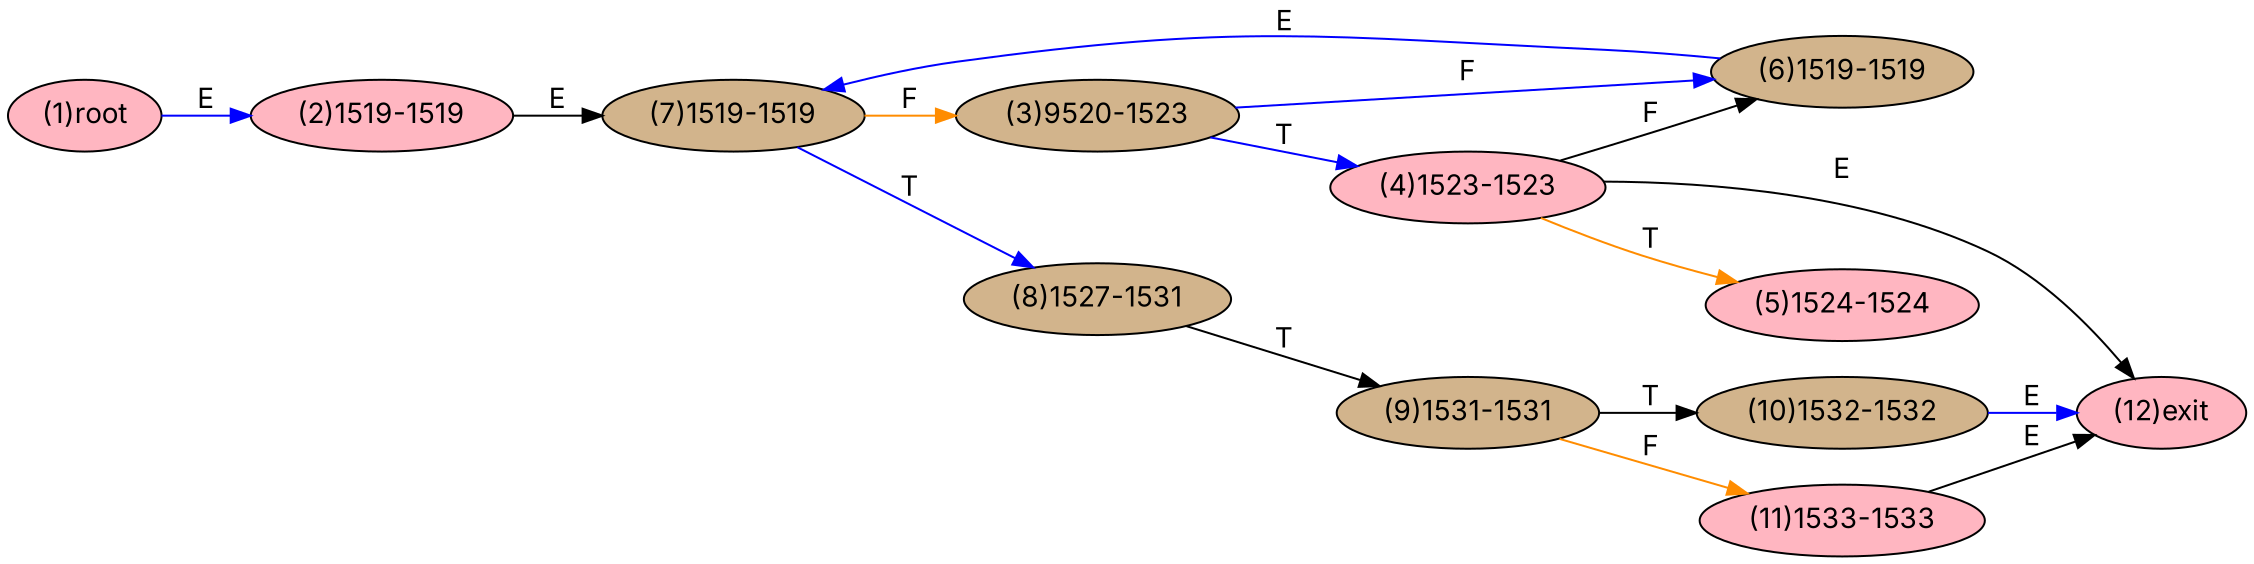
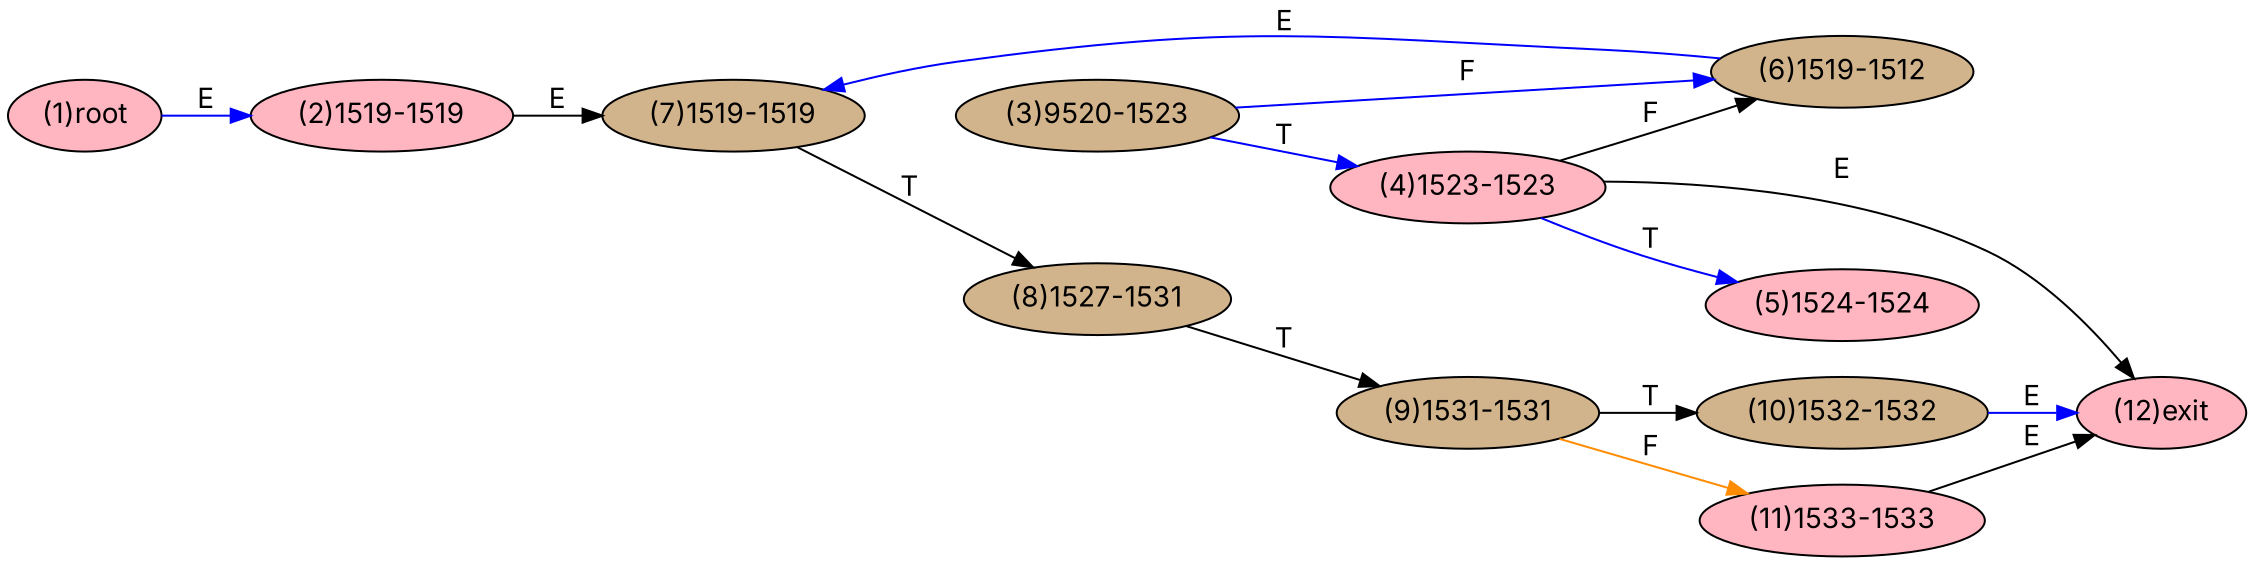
(1842, 72) -> (1842, 72)
(900, 116) -> none
(906, 203) -> (906, 203)
(1628, 251) -> (1628, 251)
